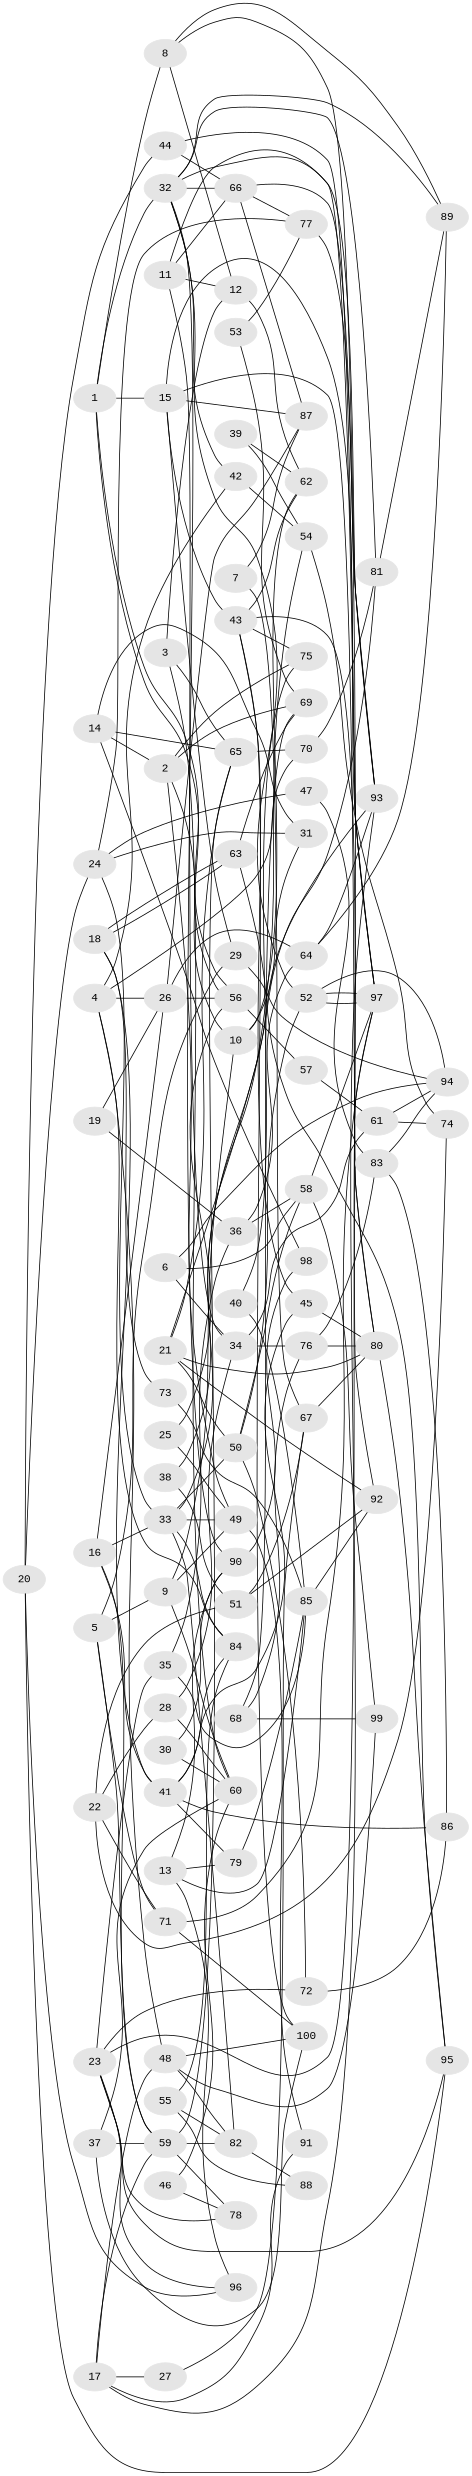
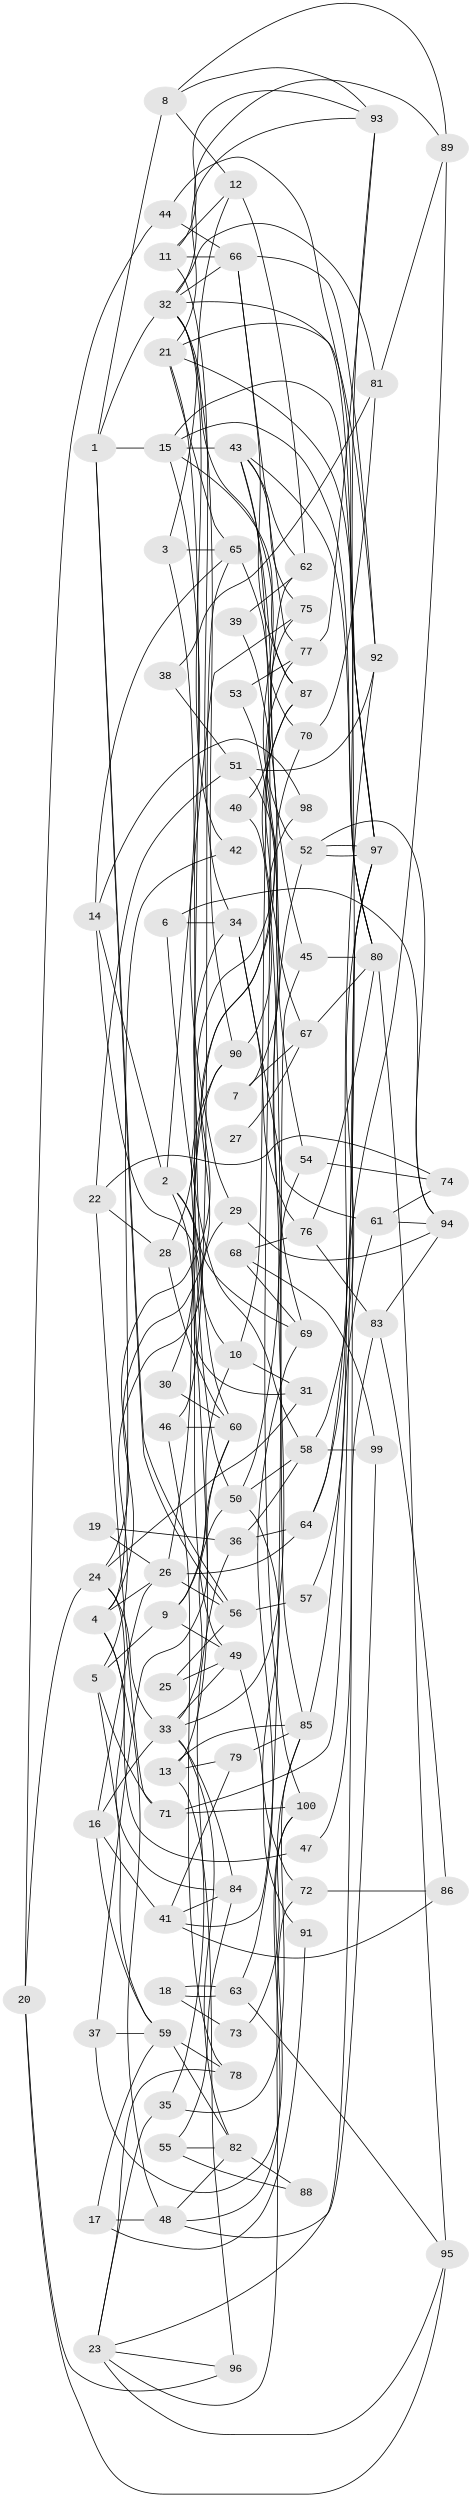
(278, 512) -> none
(118, 1472) -> none
(214, 1485) -> (207, 990)
(354, 1821) -> none
(130, 2377) -> none
